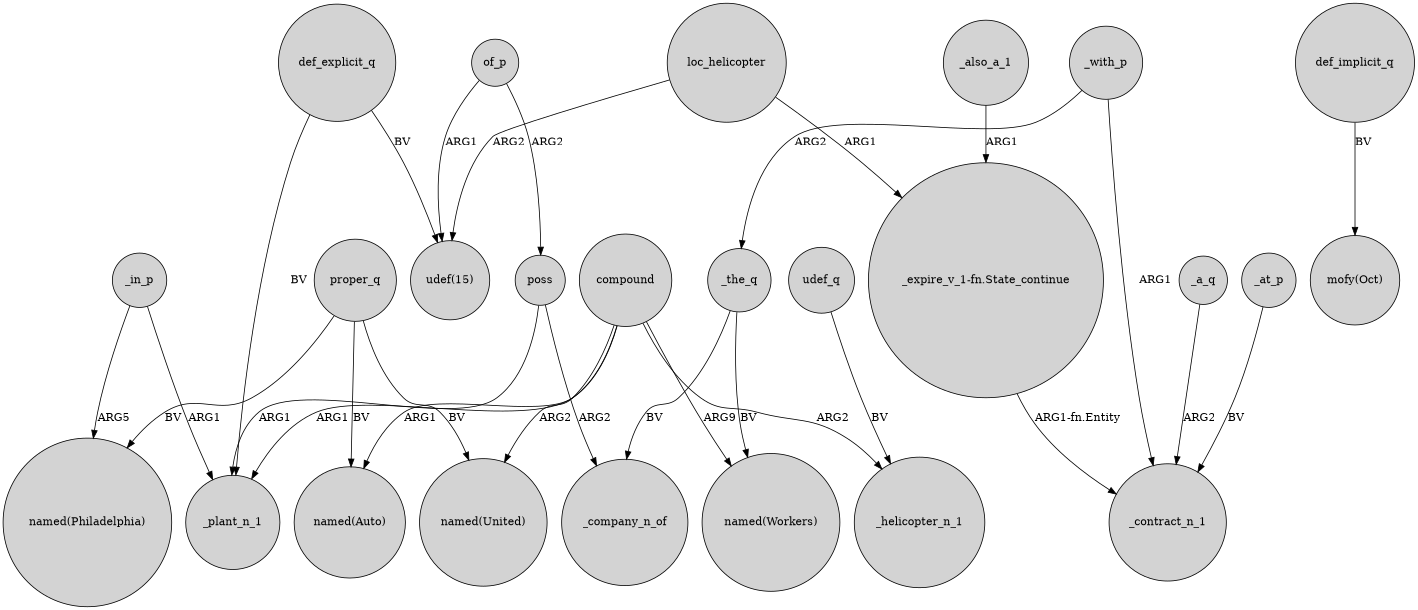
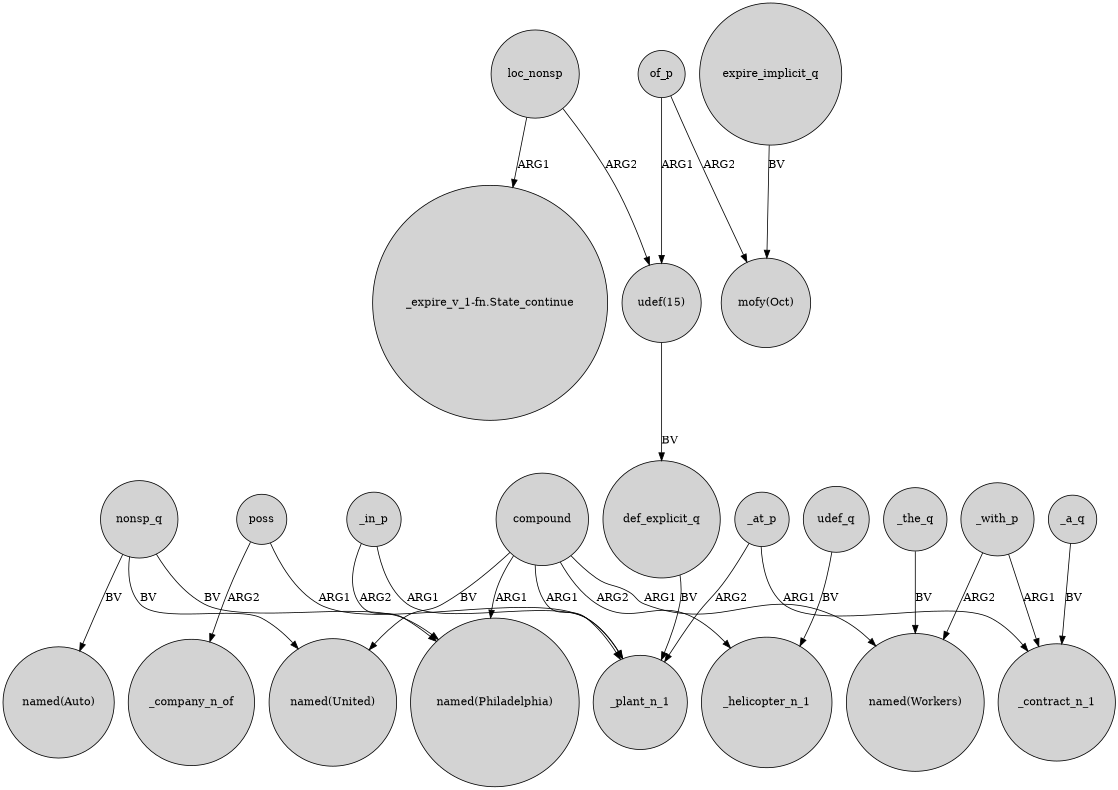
(727, 63) -> (535, 74)
(986, 63) -> none
(1355, 63) -> (771, 74)
(883, 125) -> (965, 593)
(534, 163) -> (707, 176)
(407, 170) -> (662, 398)
(355, 280) -> (139, 519)
(692, 383) -> none
(500, 406) -> (499, 582)
(114, 418) -> (376, 598)
(556, 418) -> (468, 598)
(720, 418) -> (660, 598)
(1200, 418) -> (1074, 598)
(1236, 418) -> (800, 598)
(1056, 448) -> none
none -> (709, 600)
